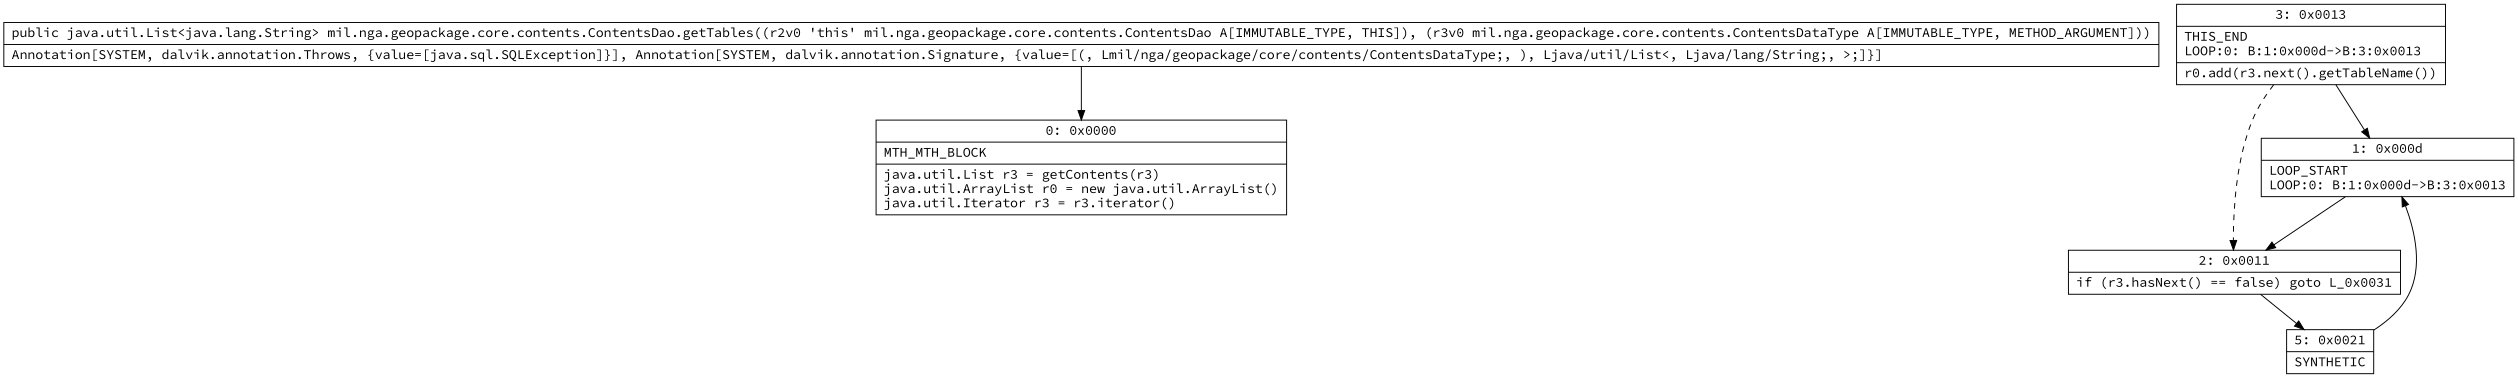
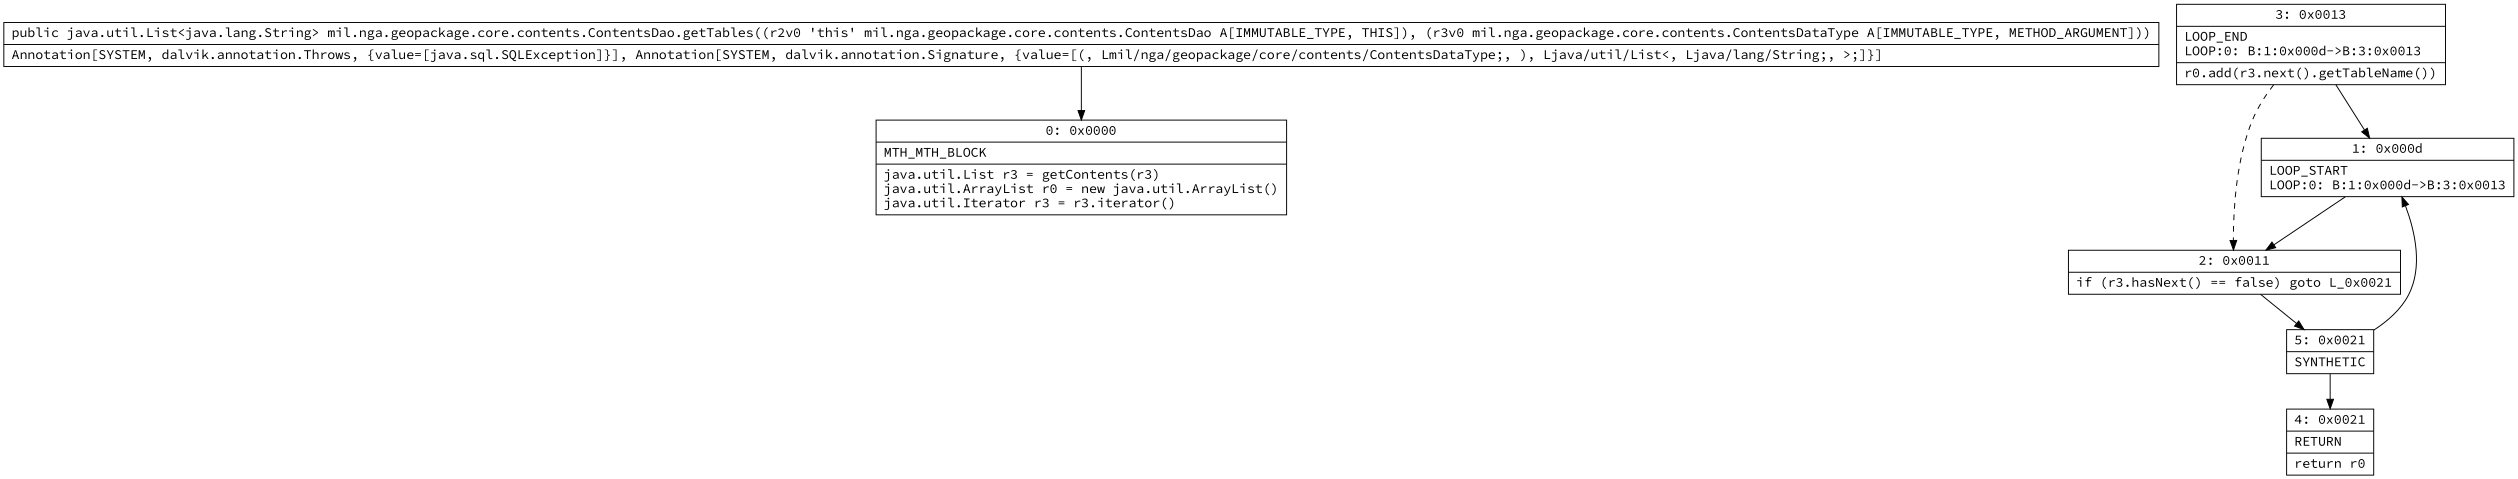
(2216, 37) -> (2216, 37)
(2234, 283) -> (2234, 283)
none -> (2330, 442)
